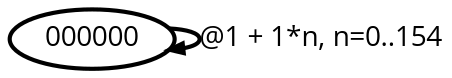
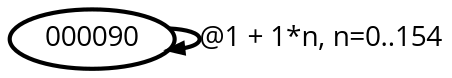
(92, 39) -> (92, 39)
